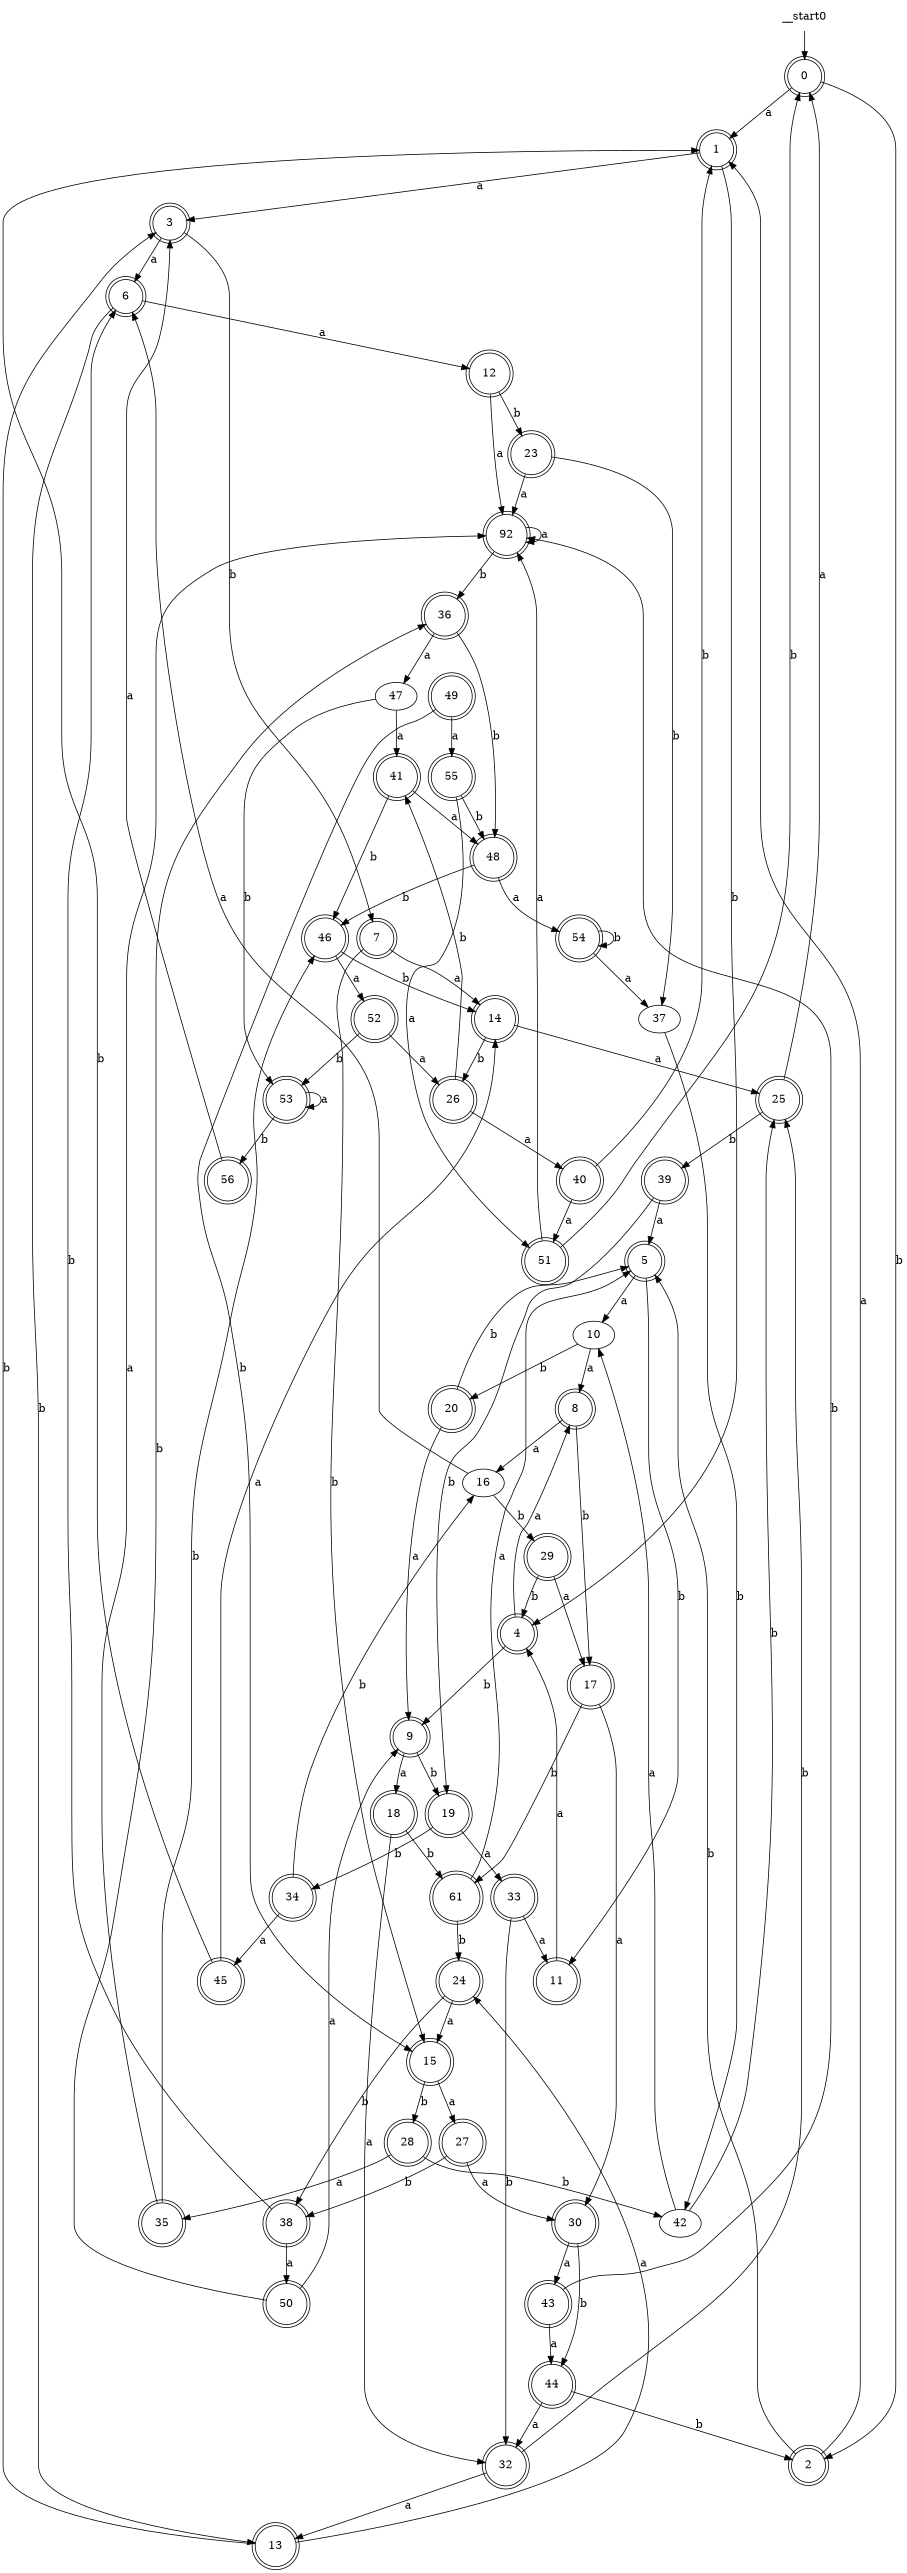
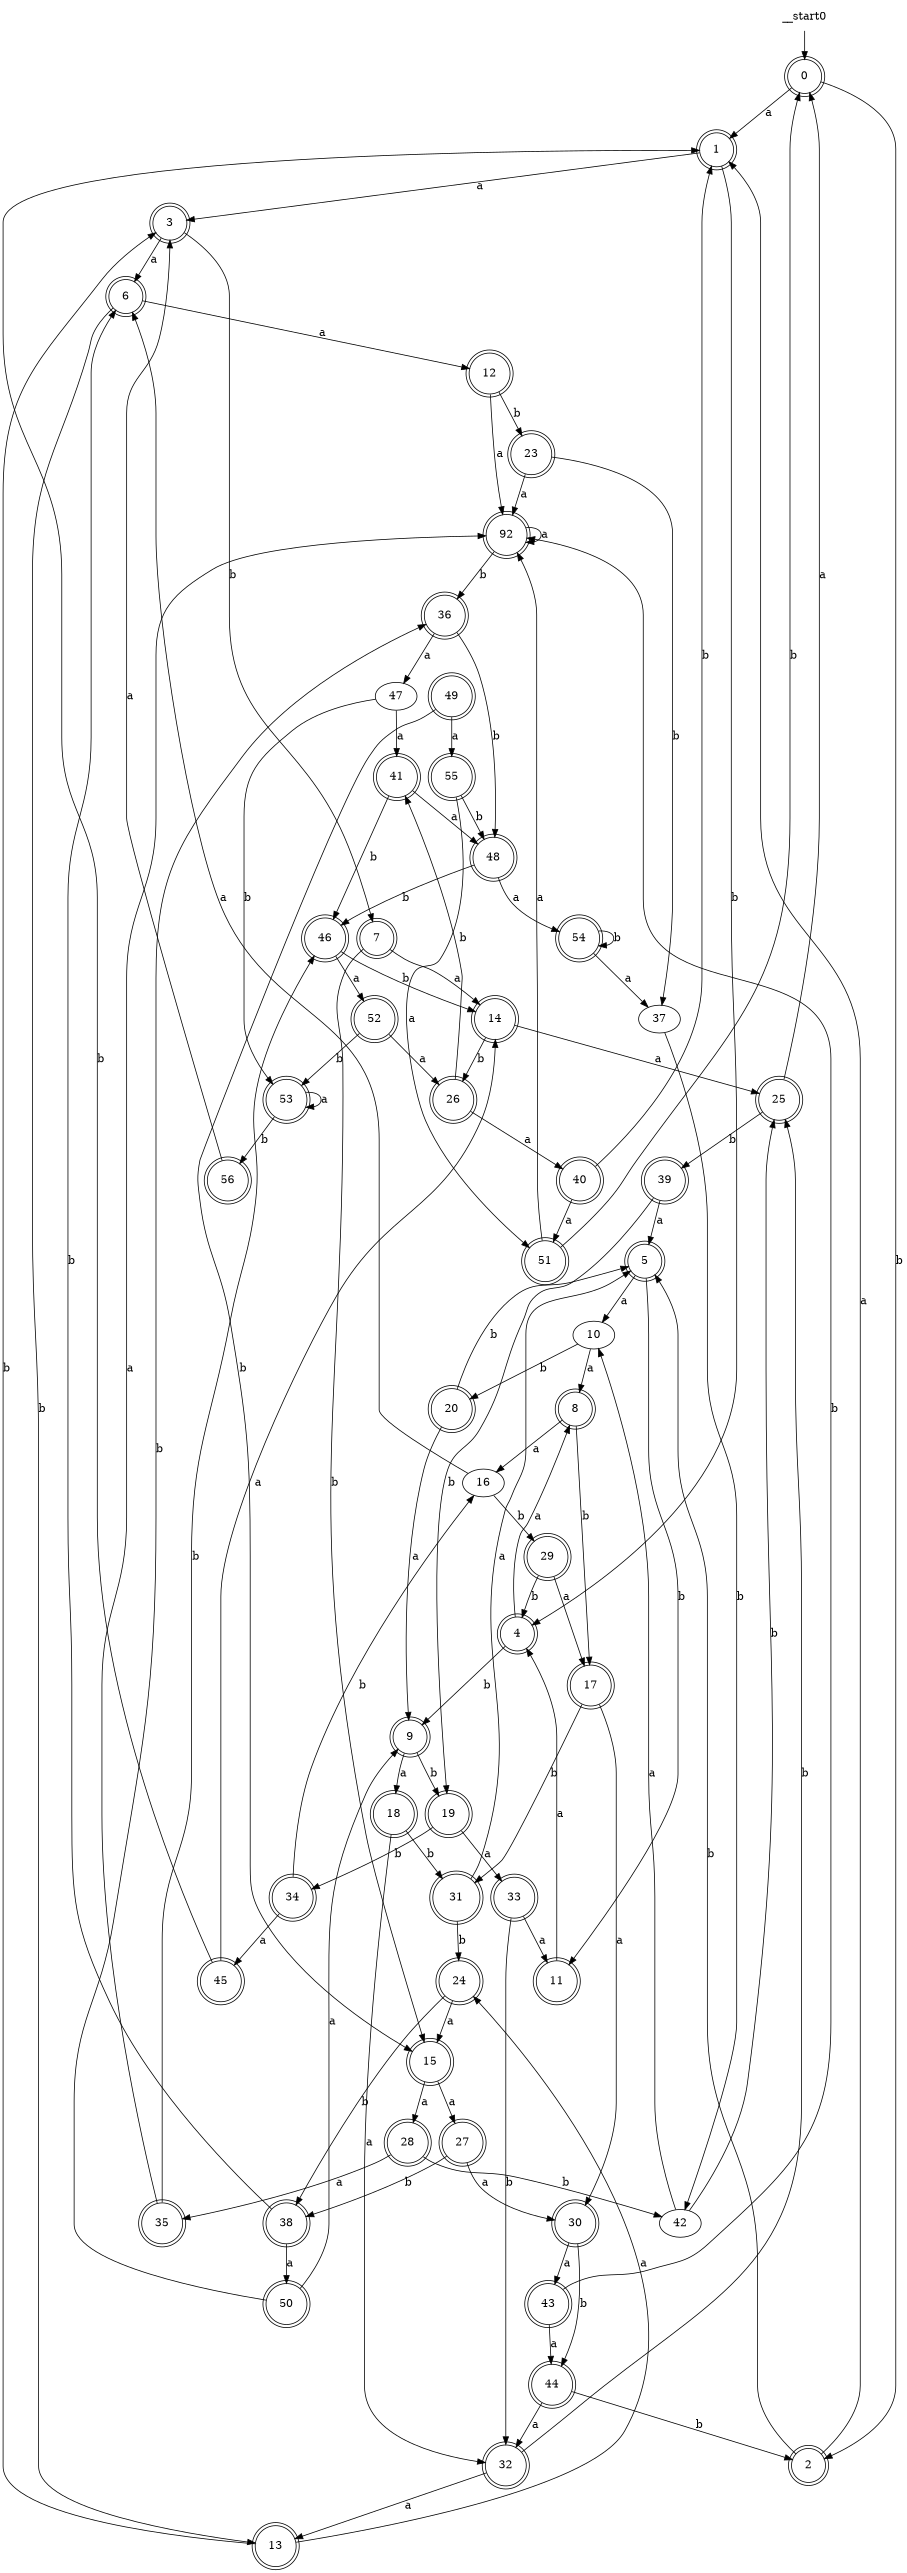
(456, 1898) -> (456, 1898)
(425, 2102) -> (425, 2102)
